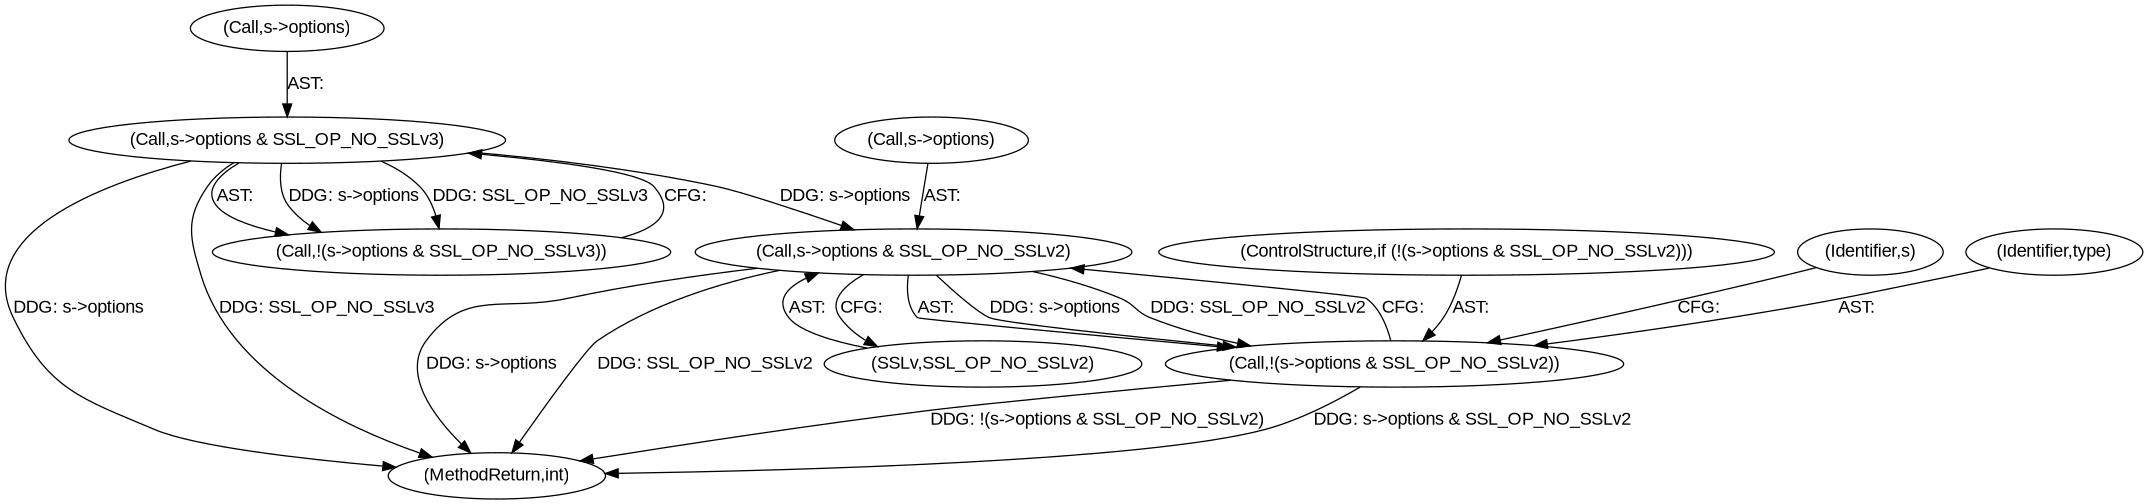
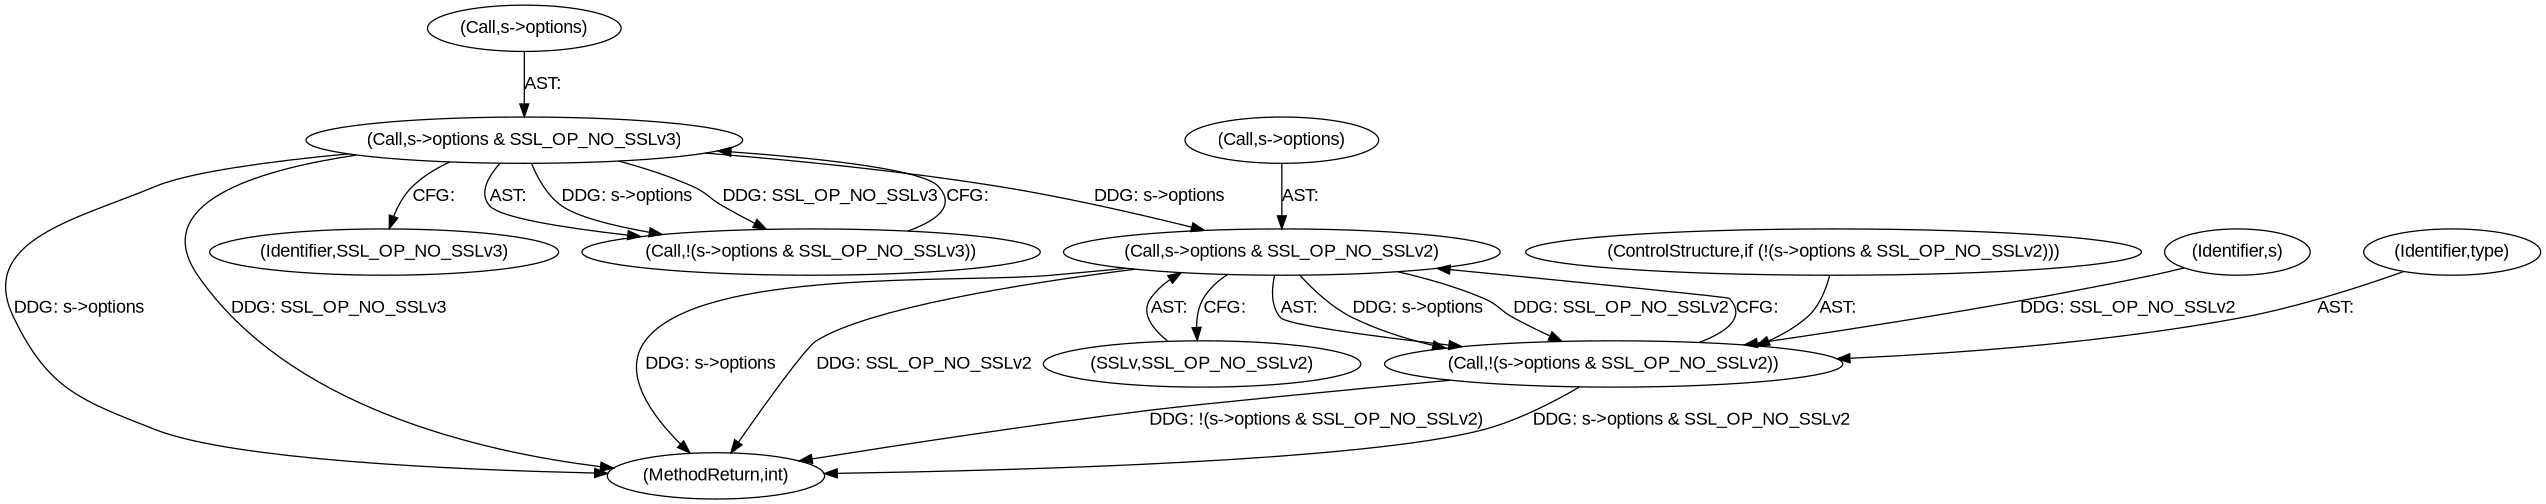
none -> (384, 252)
(1701, 308) -> (2128, 308)
